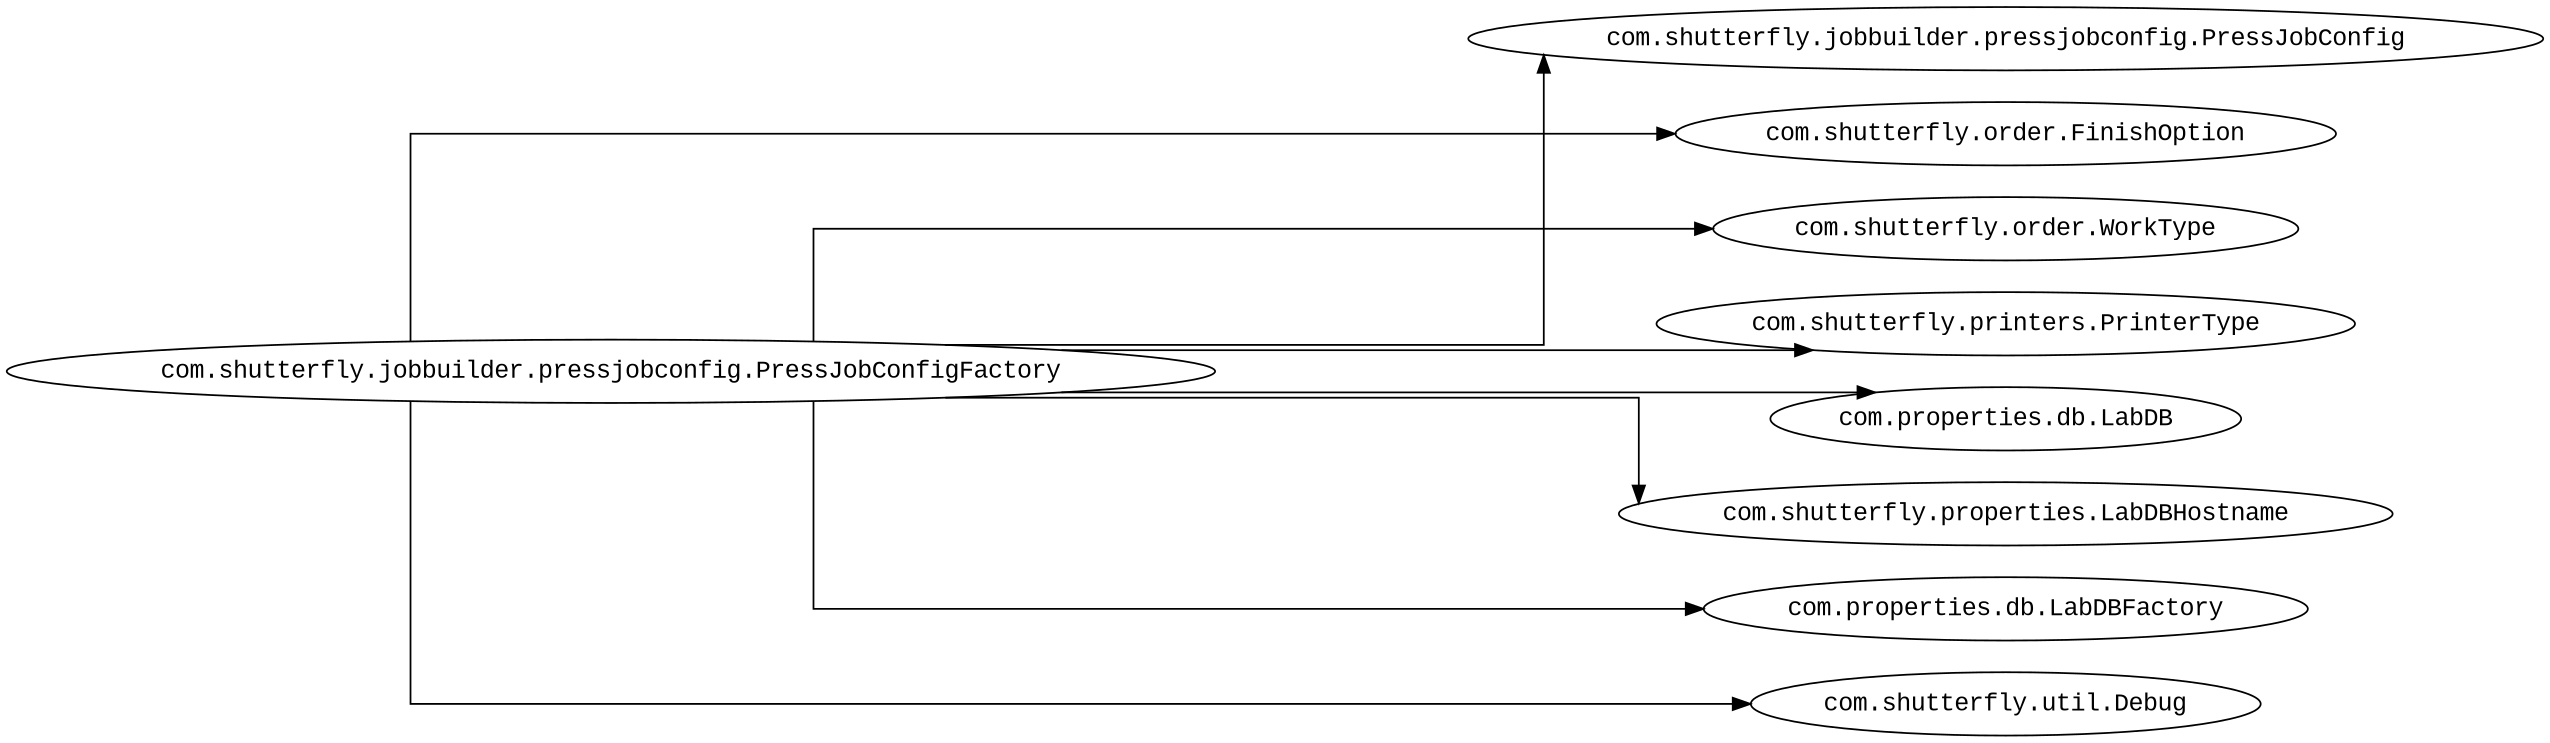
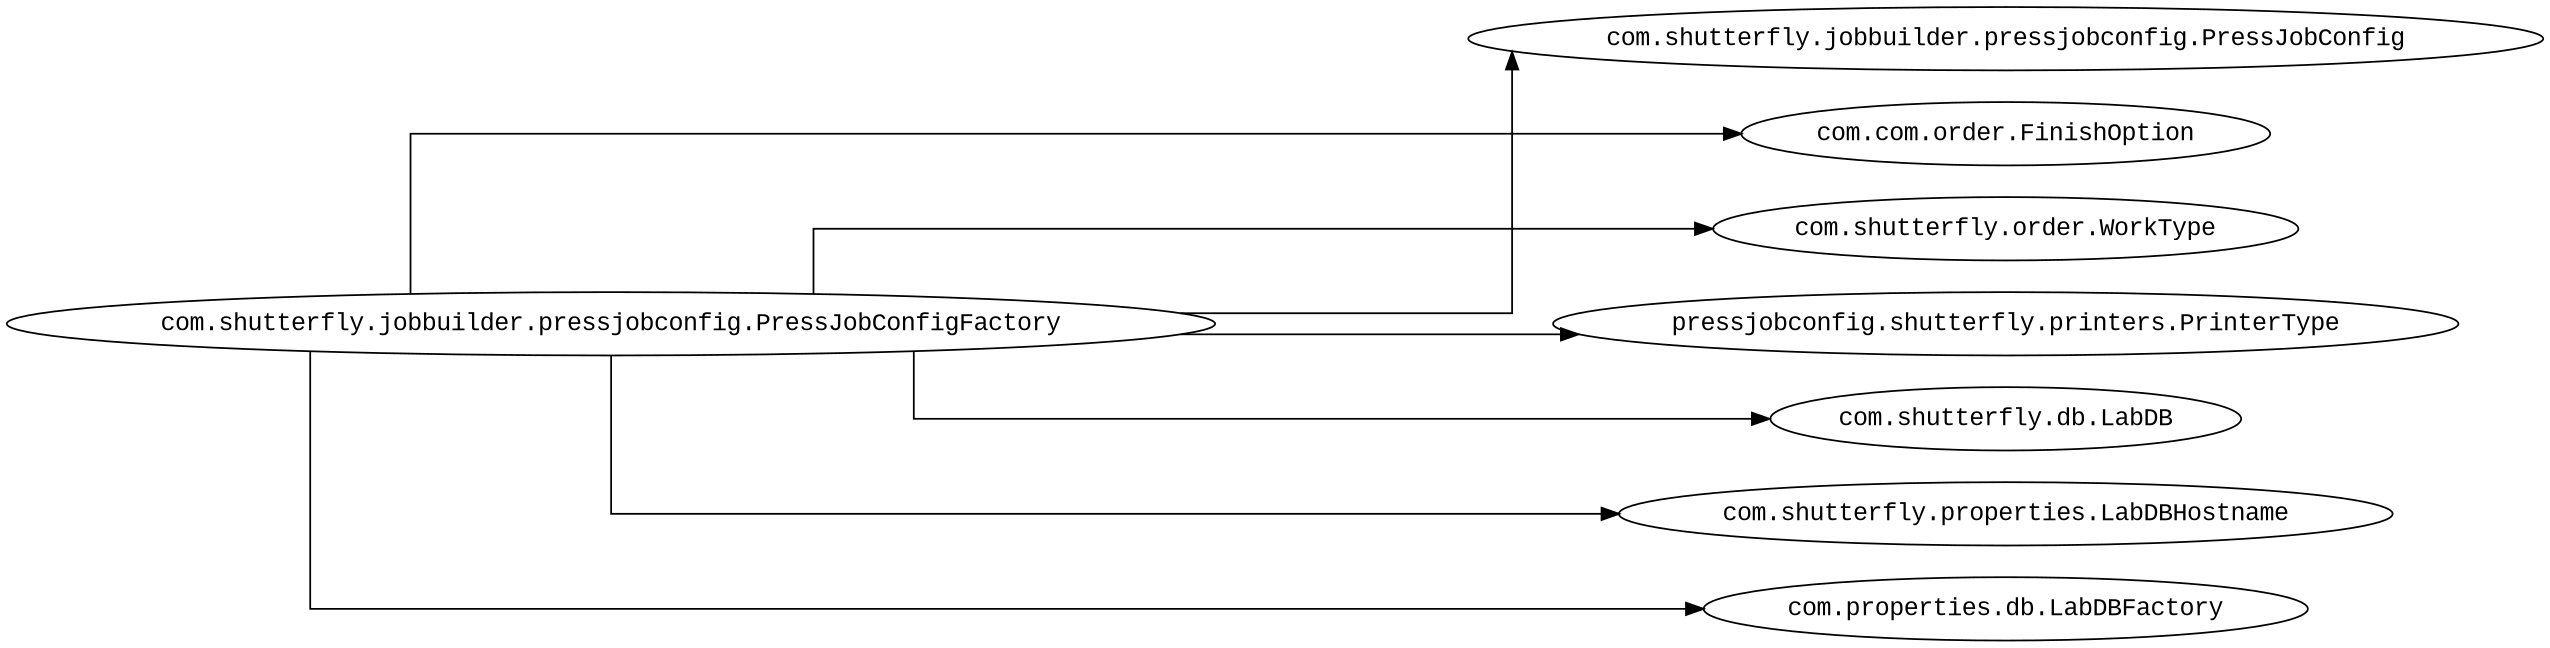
(2006, 134) -> (2006, 134)
(2006, 324) -> (2006, 324)
(2006, 419) -> (2006, 419)
(2006, 704) -> none
